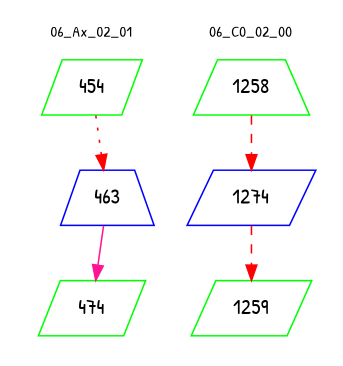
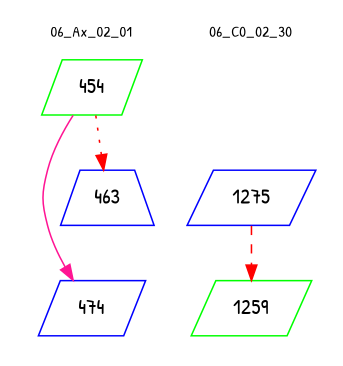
(251, 33) -> (251, 33)
(251, 87) -> none
(251, 198) -> (251, 198)
(101, 245) -> (44, 190)
(92, 308) -> (92, 308)
